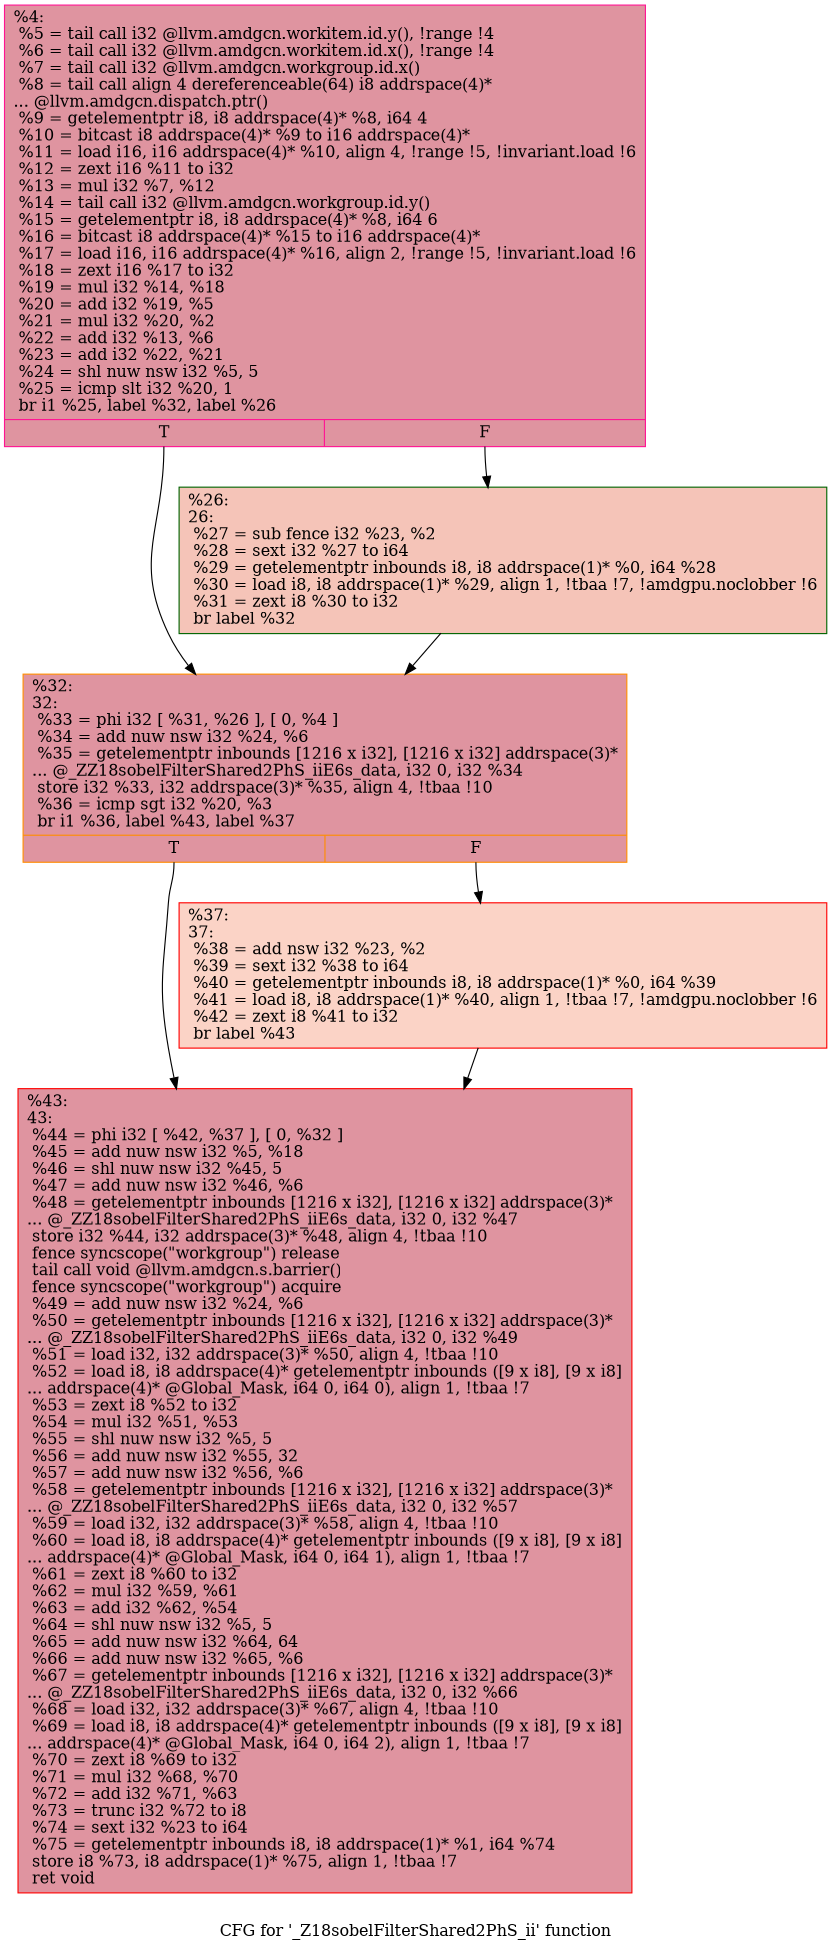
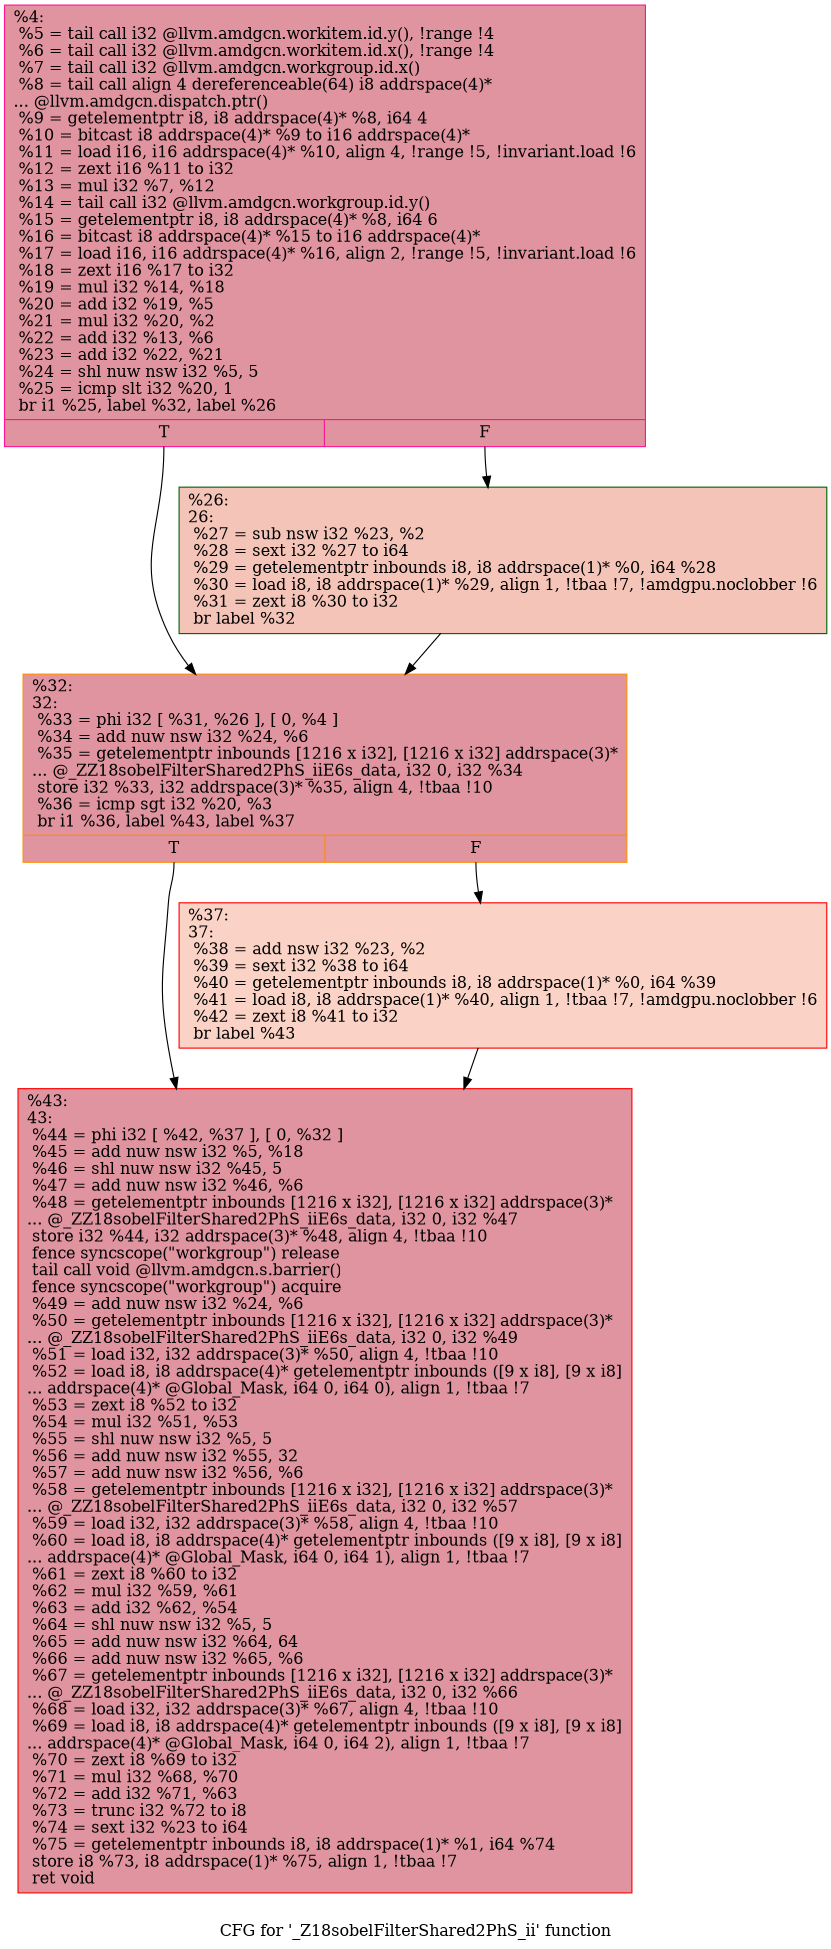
(312, 534) -> (307, 534)
